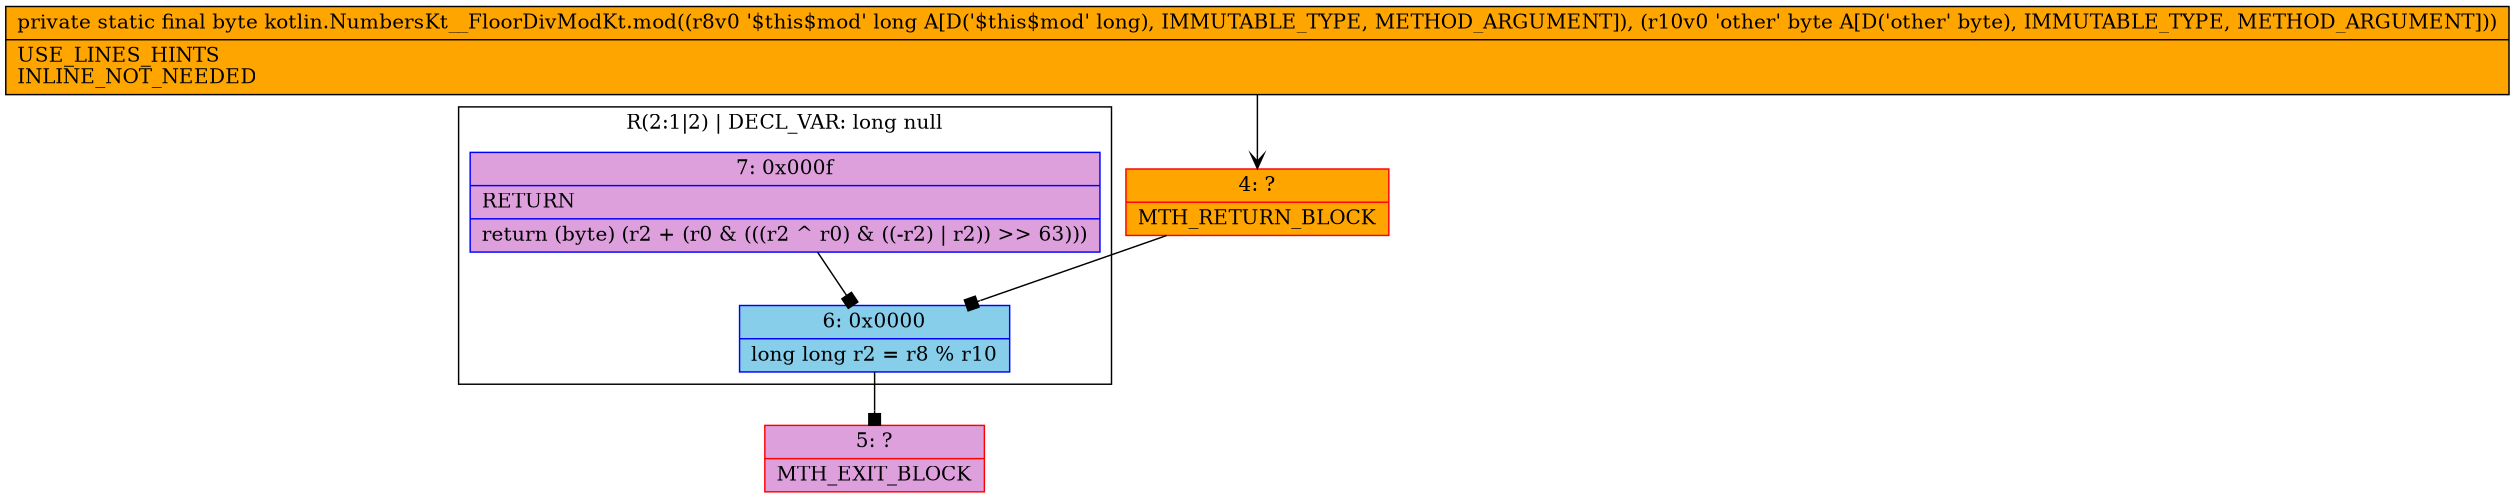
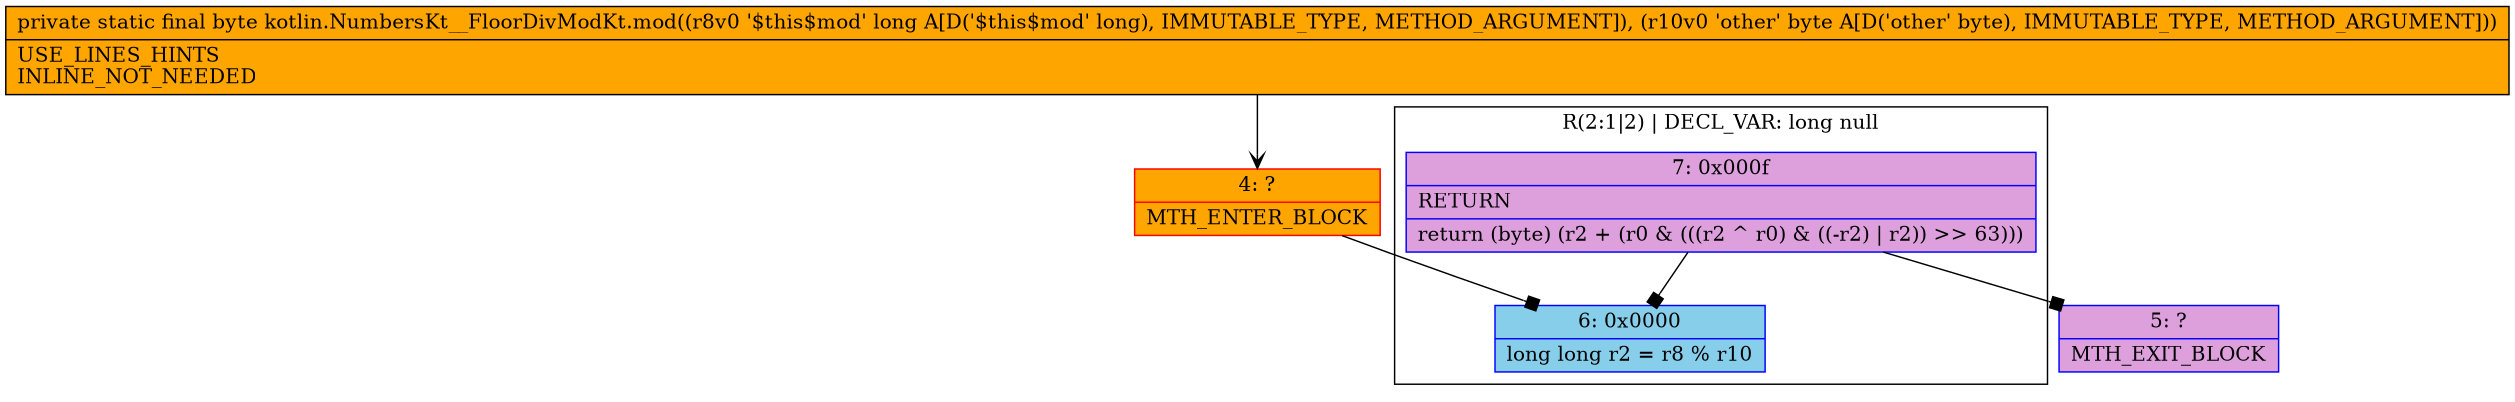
(1257, 218) -> (1257, 218)
(875, 393) -> (1966, 277)
(875, 459) -> (2169, 339)
